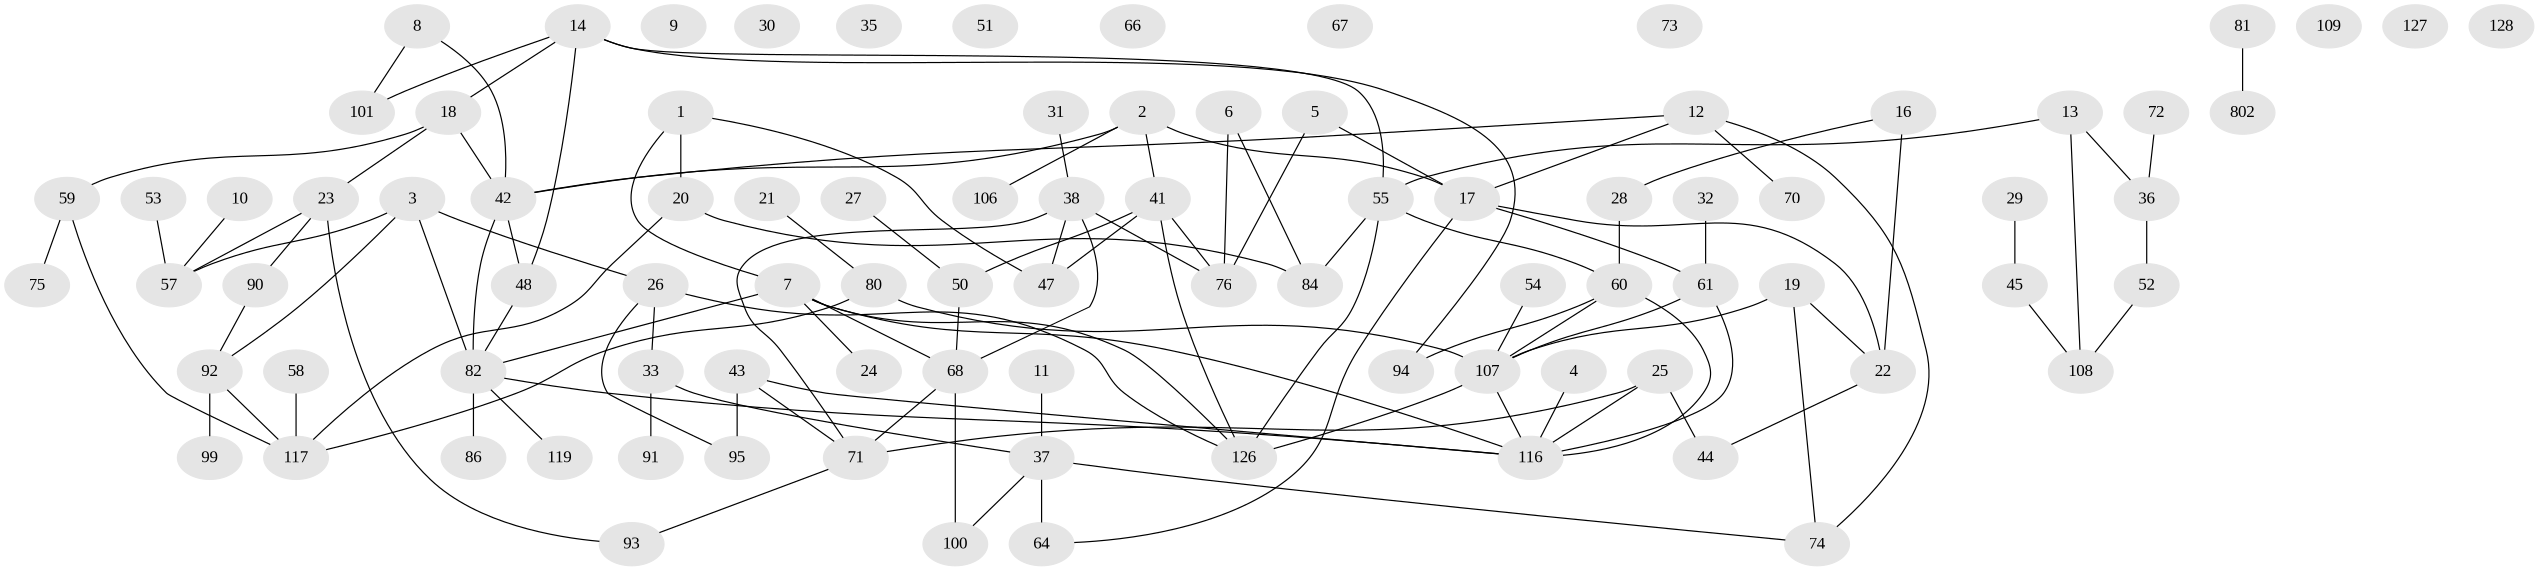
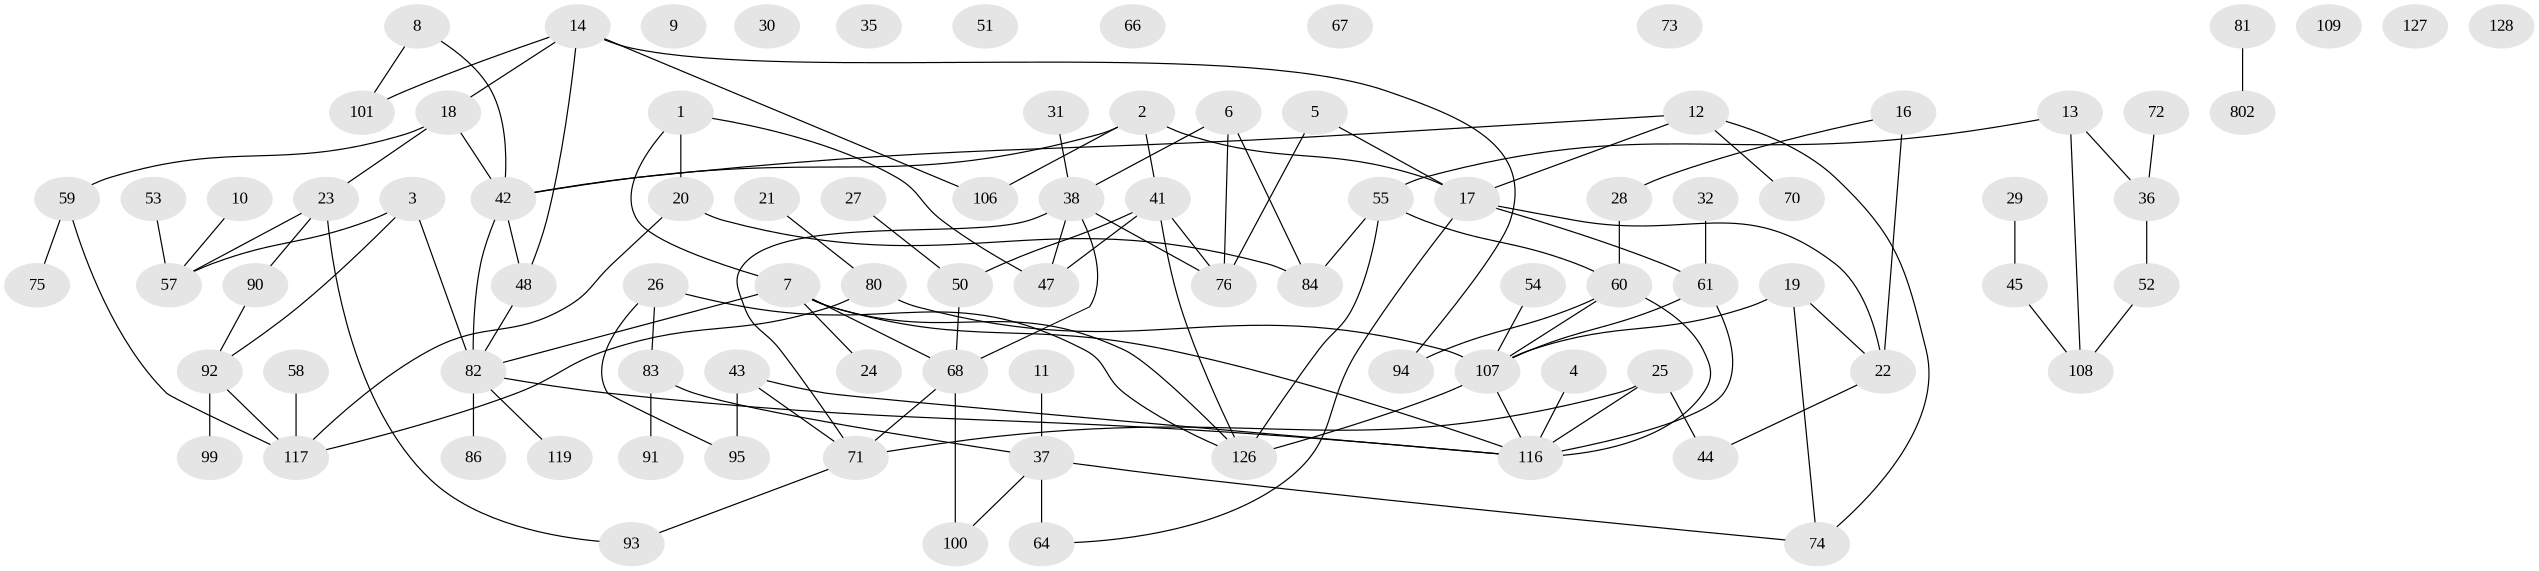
(901, 55) -> (781, 113)
none -> (1158, 152)
(527, 244) -> none
(651, 372) -> (651, 372)
